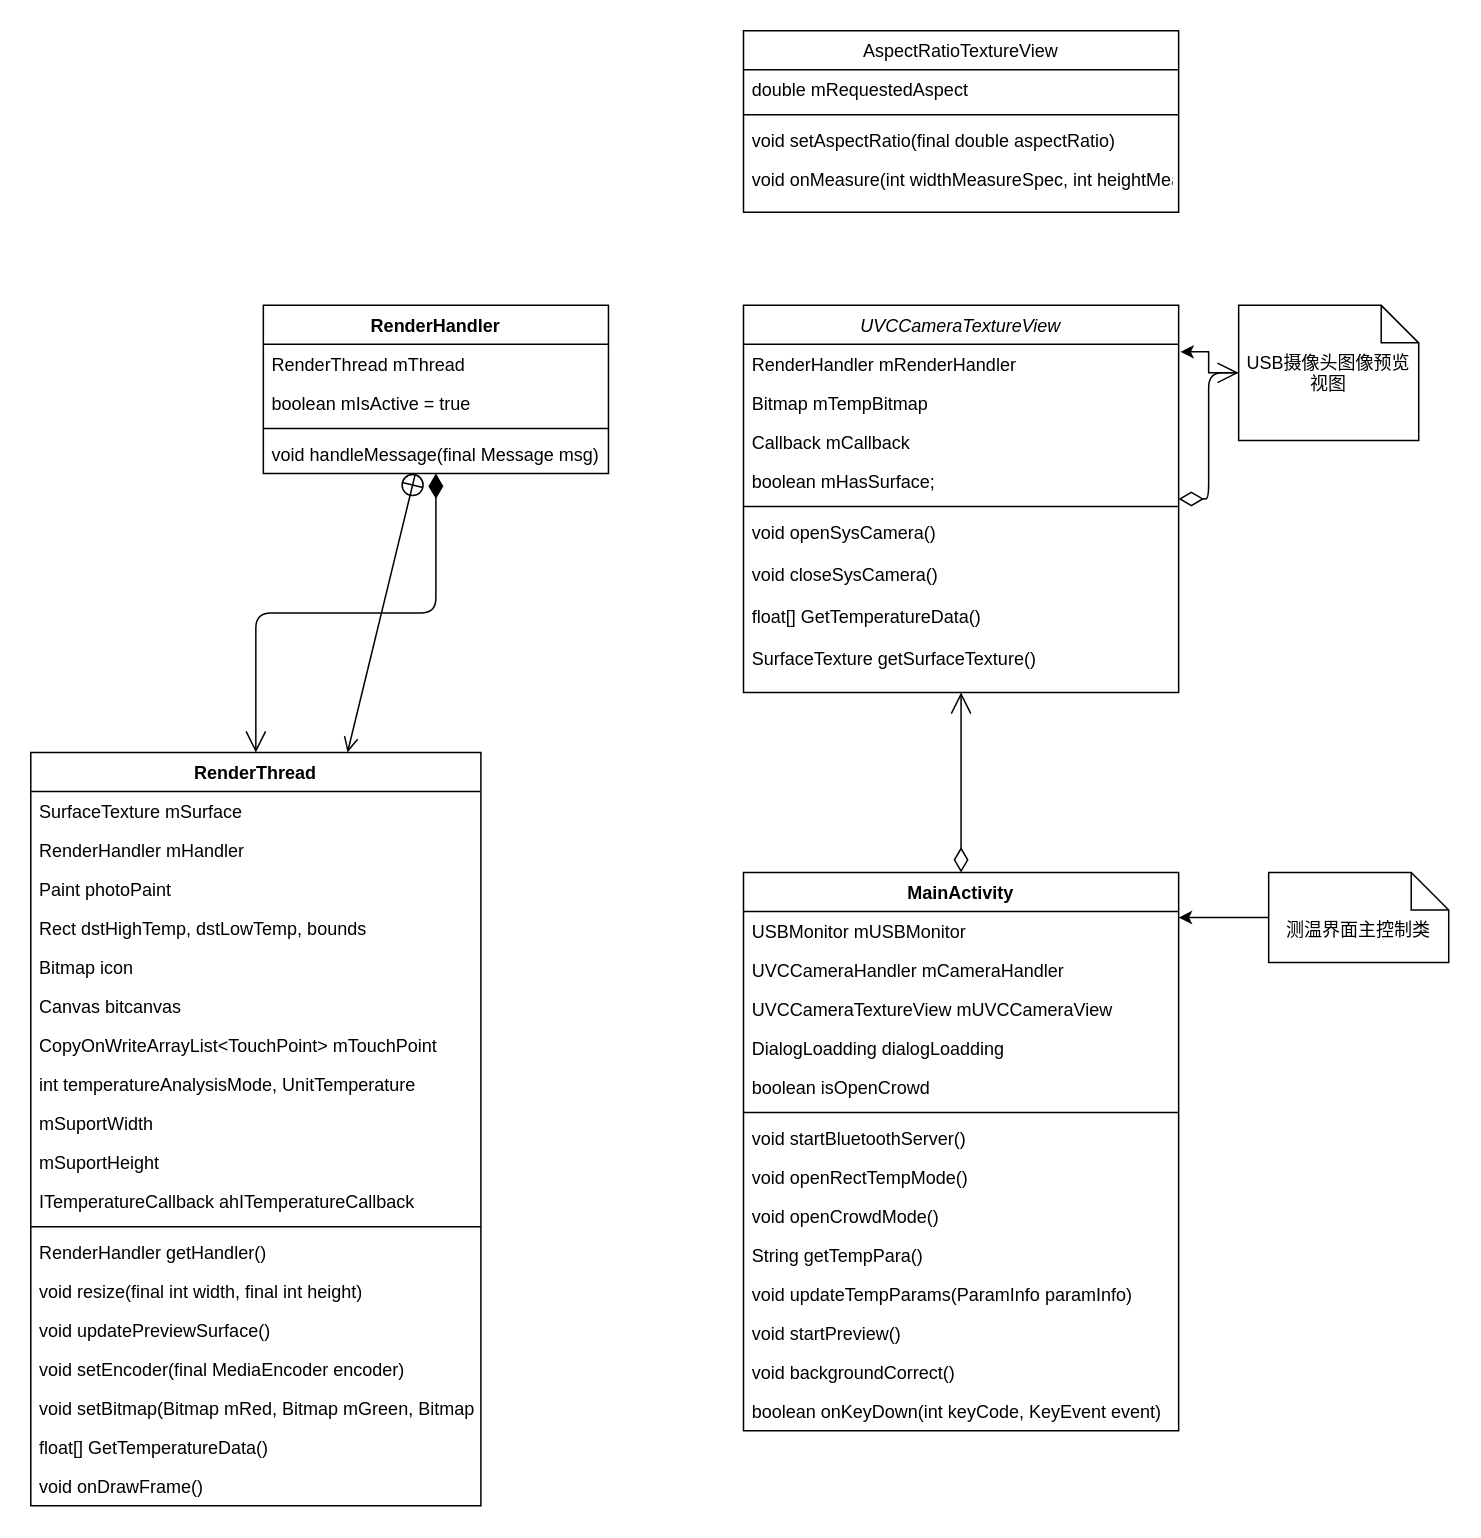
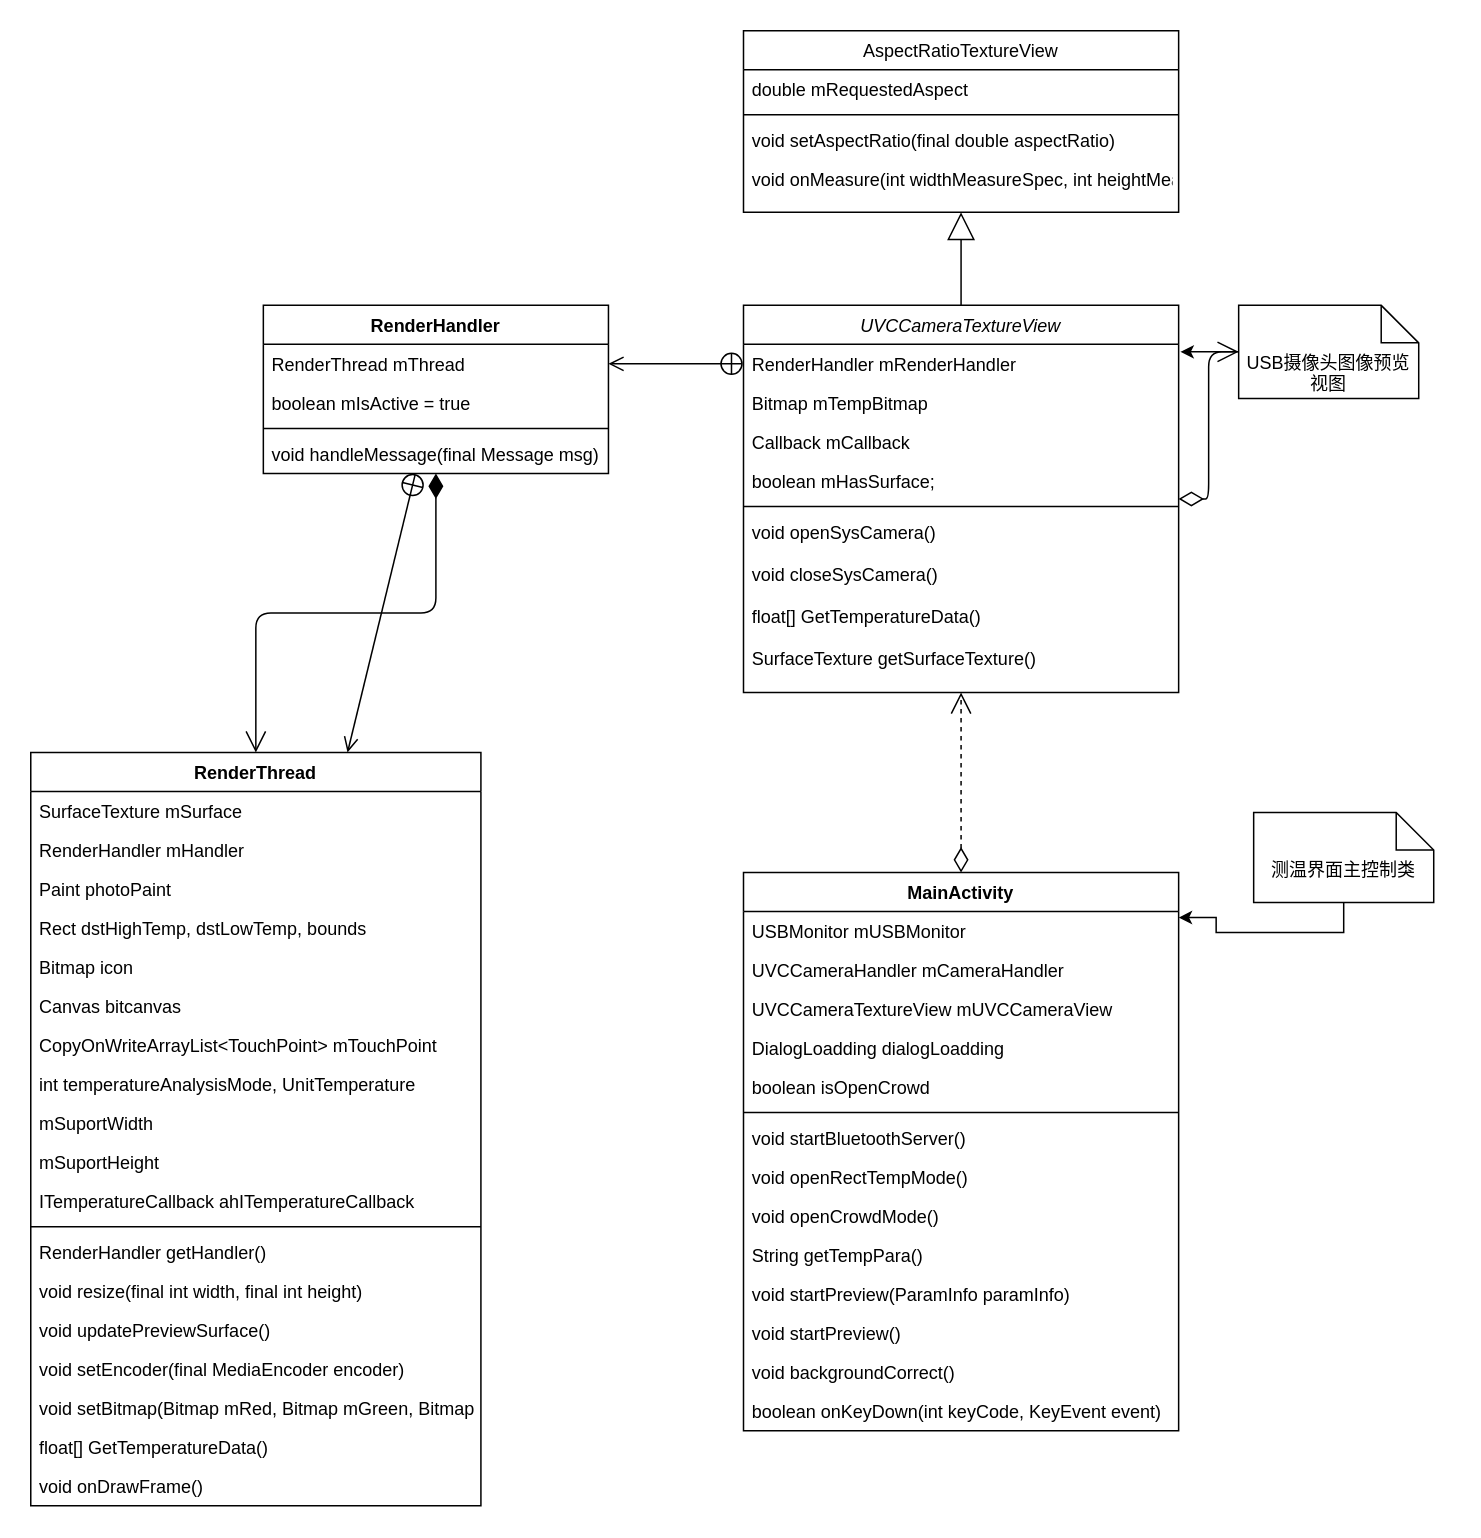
none -> (961, 273)
none -> (667, 364)
(1328, 373) -> (1328, 352)
(961, 771) -> (961, 771)
(1358, 917) -> (1343, 857)
(956, 1295) -> (934, 1295)
